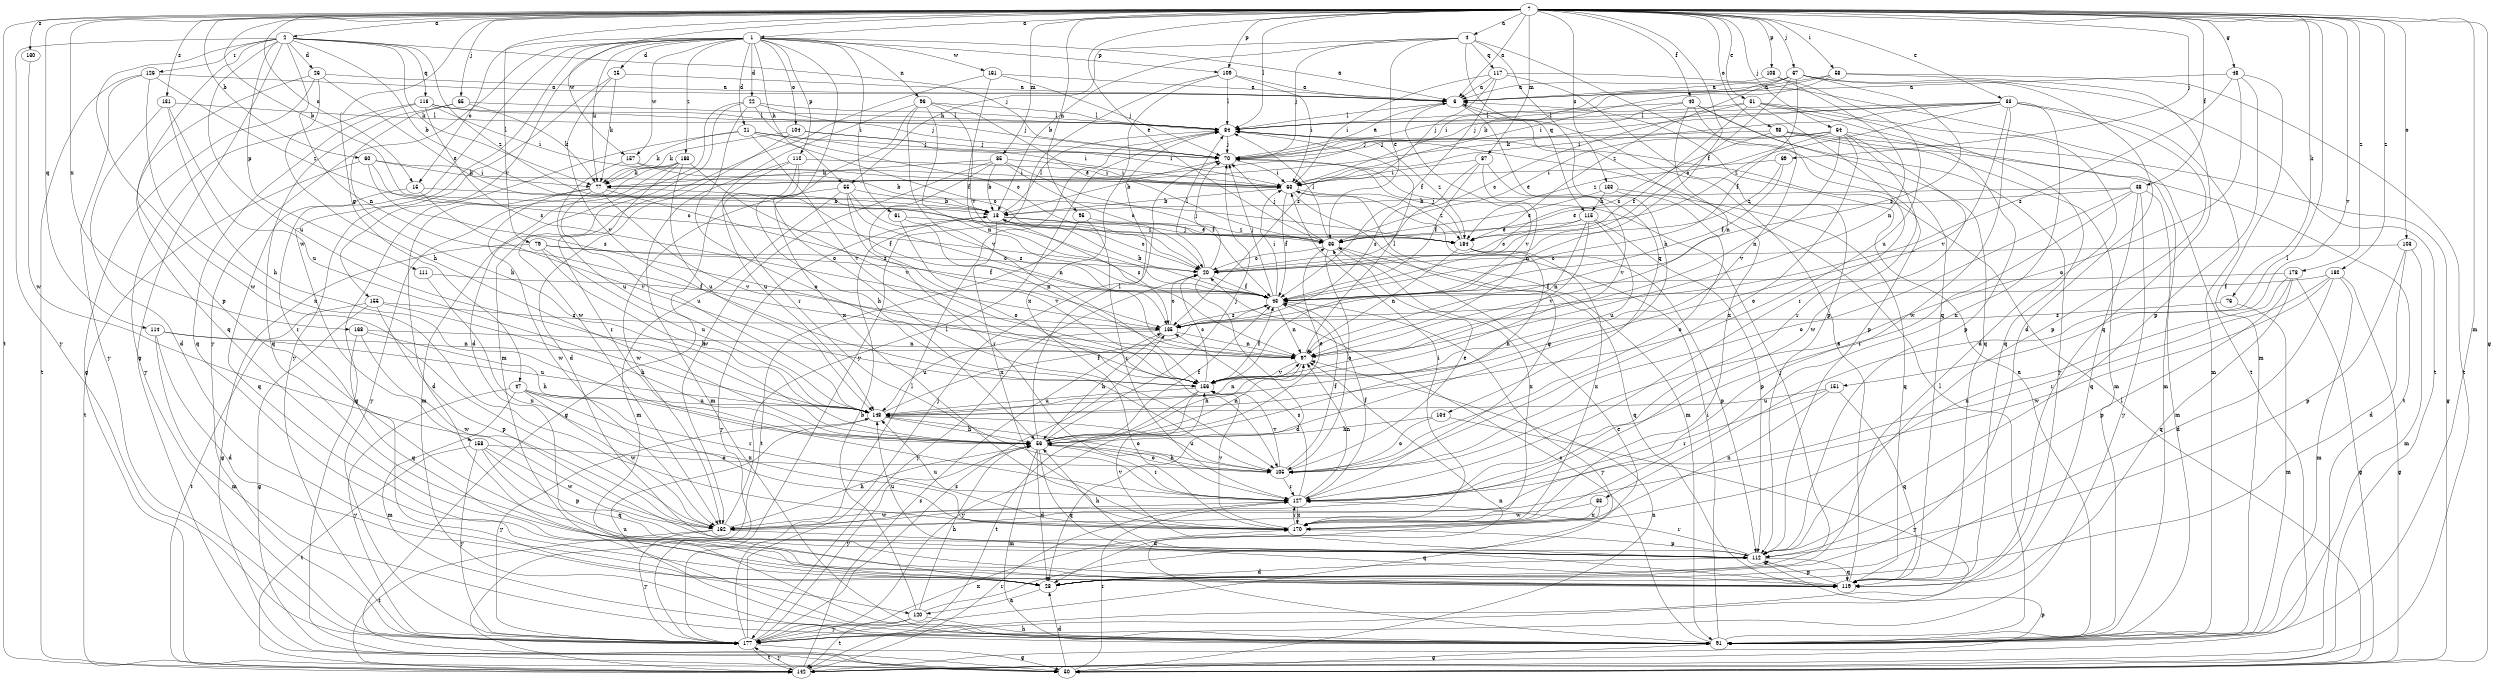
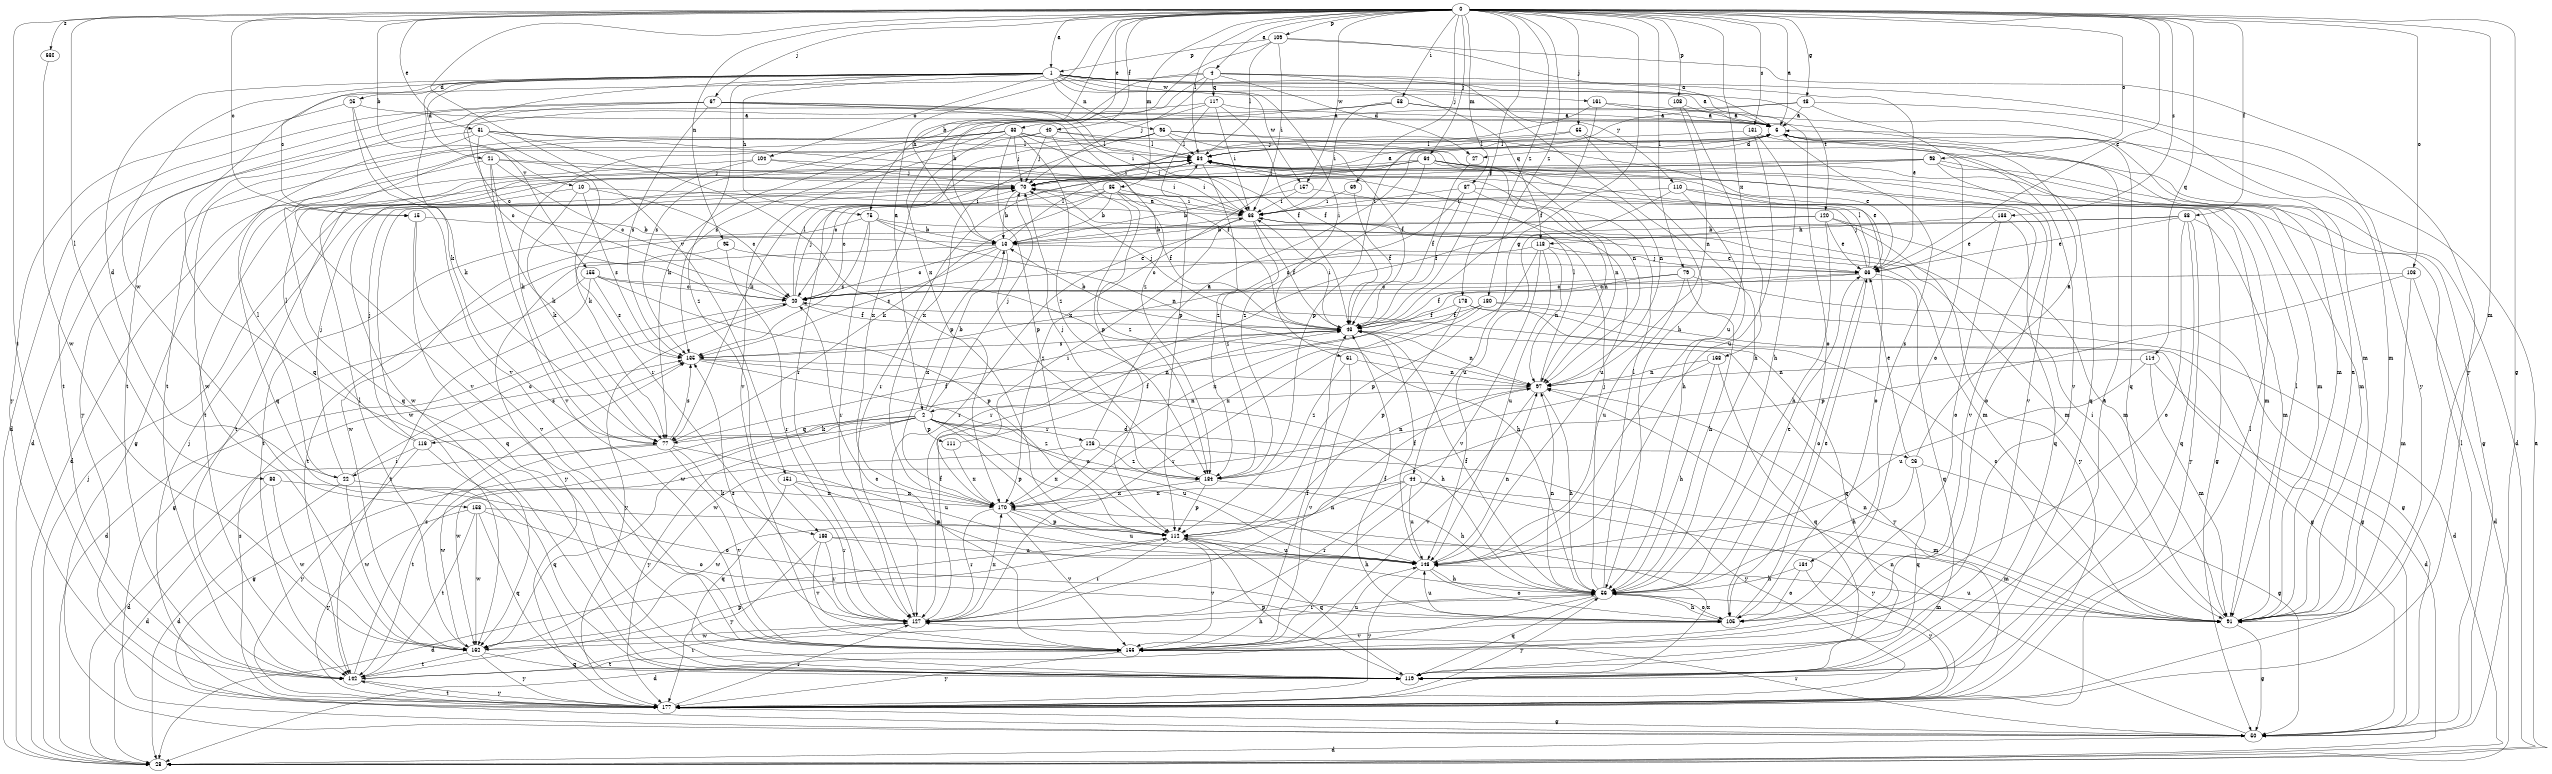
(1529, 10) -> (1461, 10)
(988, 52) -> (1166, 54)
(31, 56) -> (50, 56)
(811, 102) -> (1619, 130)
(367, 159) -> (581, 187)
none -> (1475, 159)
(632, 172) -> (729, 502)
(850, 172) -> (386, 461)
(1278, 173) -> (1152, 202)
(846, 187) -> (870, 216)
(974, 202) -> (1403, 230)
(1589, 216) -> (1541, 245)
(1638, 229) -> (1118, 332)
(1660, 259) -> (1905, 344)
(728, 295) -> (1247, 397)
(1172, 297) -> (685, 289)
(2229, 302) -> none
(298, 330) -> (1826, 145)
(1549, 344) -> (960, 416)
(1623, 361) -> (1967, 495)
(518, 387) -> (1412, 480)
(1288, 485) -> (761, 675)
(986, 604) -> (2534, 709)
(2271, 622) -> none
(1024, 629) -> (2126, 416)
